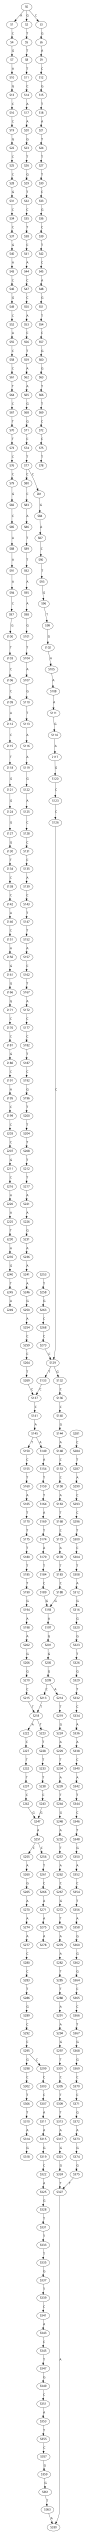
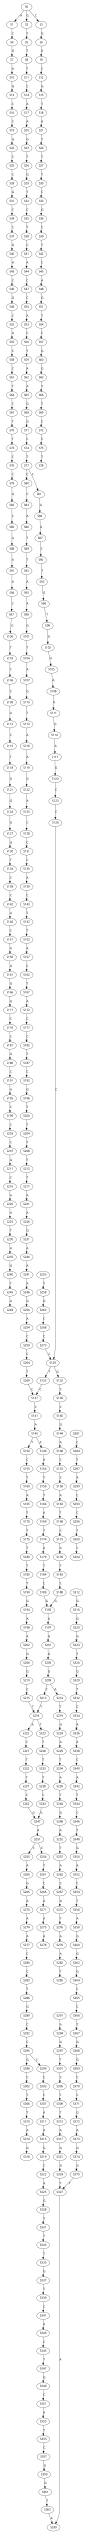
(76, 1575) -> none
(60, 1998) -> none
